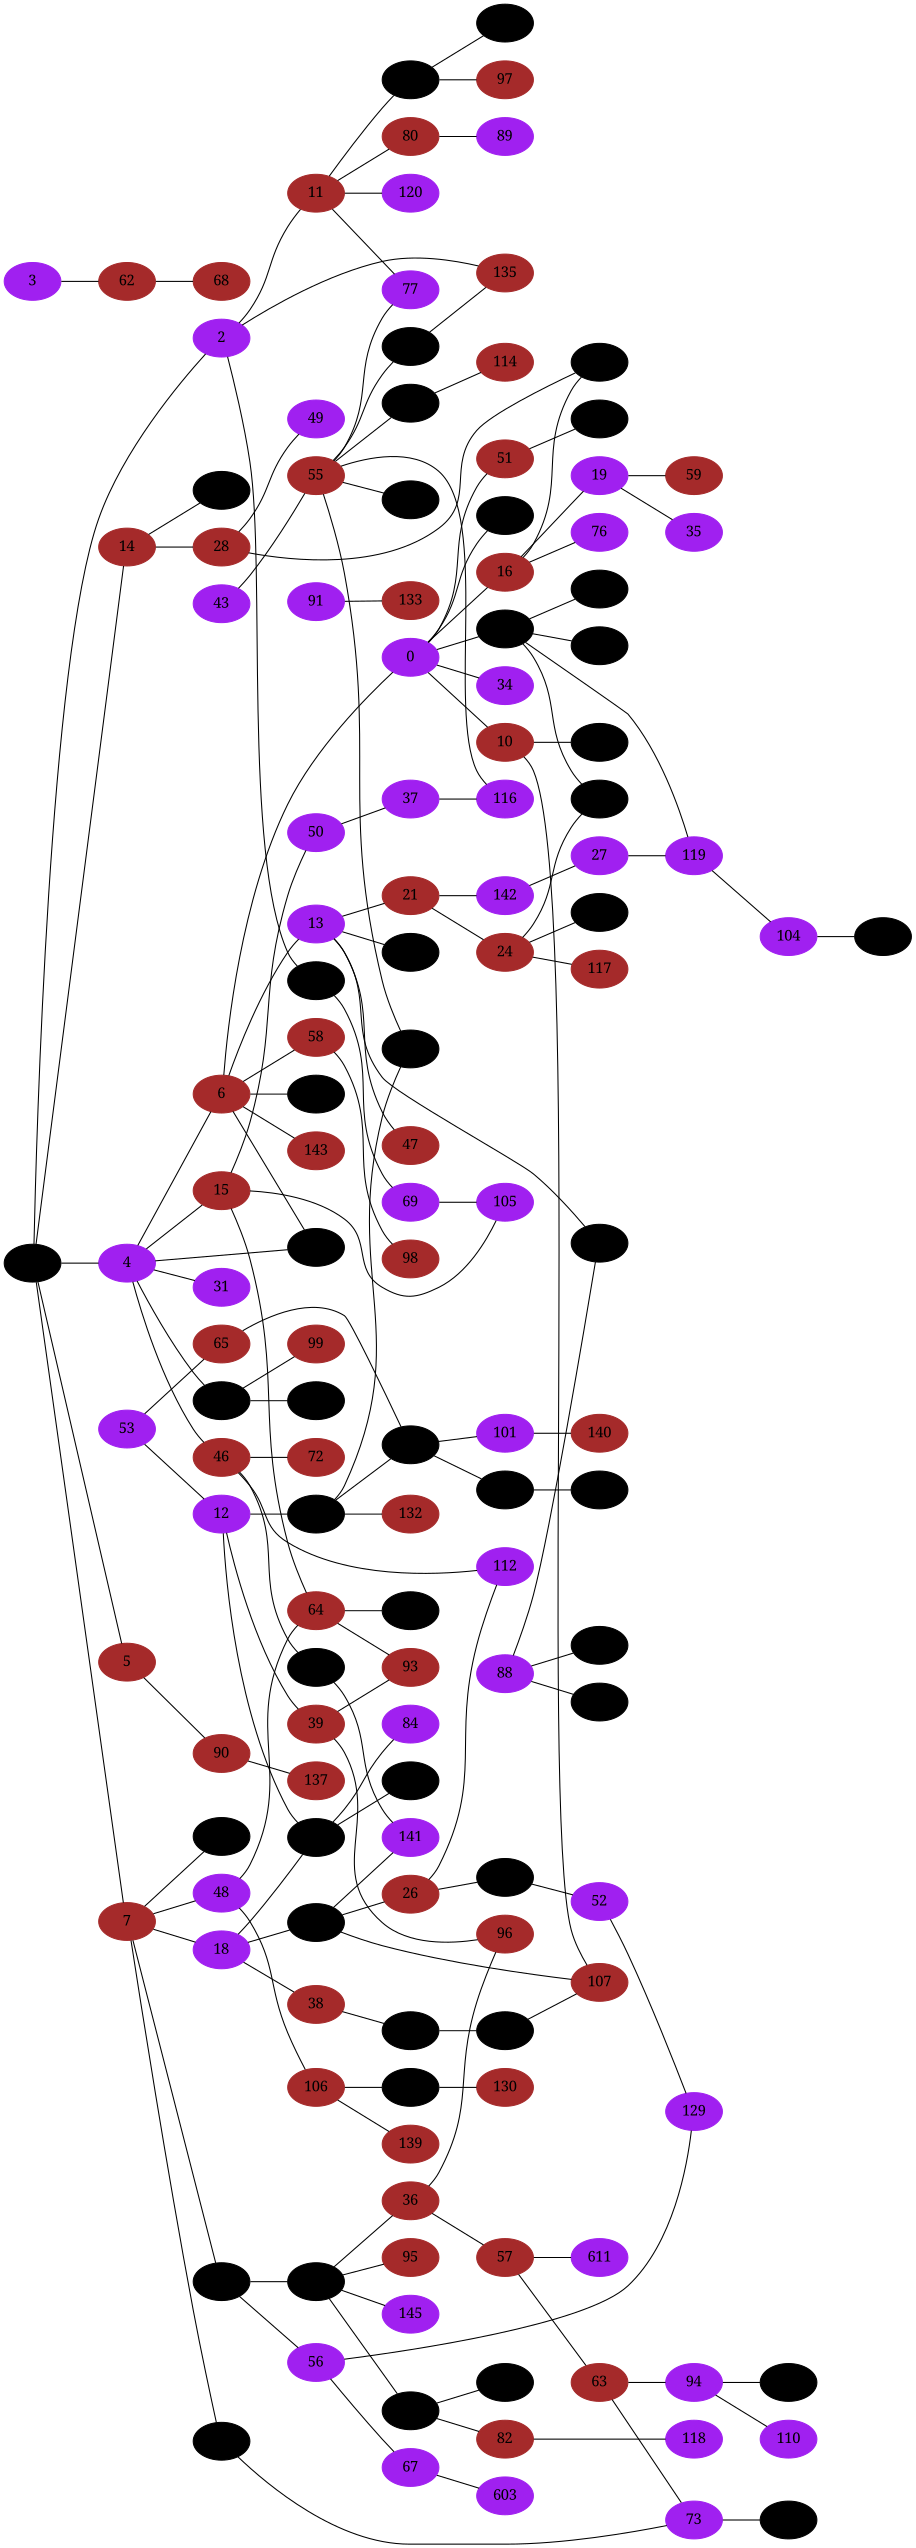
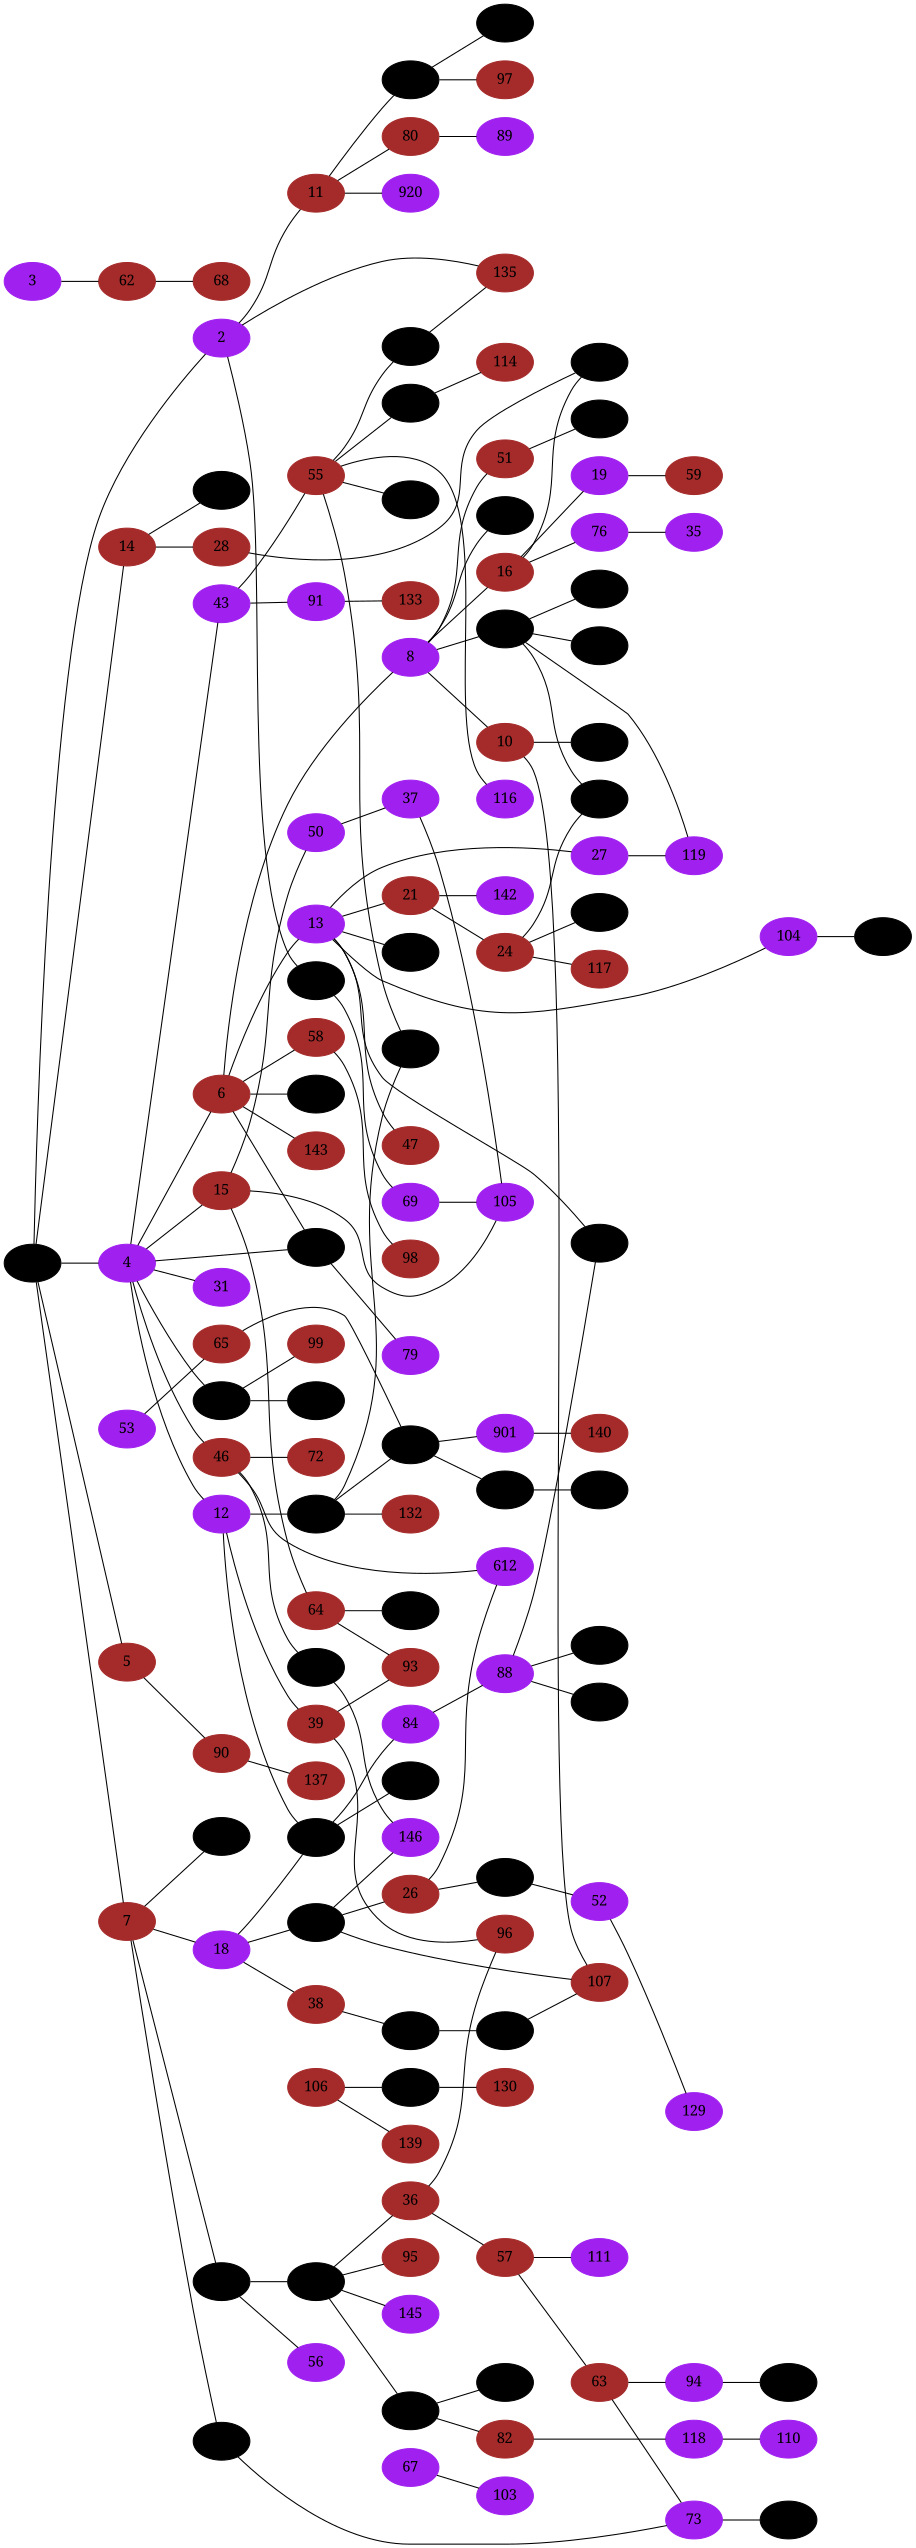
(411, 193) -> (411, 193)
(411, 290) -> none
(316, 419) -> none
(647, 504) -> (647, 532)
none -> (269, 603)
(411, 657) -> (411, 657)
(505, 686) -> none
(458, 799) -> (471, 998)
(560, 872) -> (443, 852)
(741, 896) -> (544, 1011)
none -> (174, 933)
none -> (411, 1356)
(505, 1433) -> (505, 1433)
(174, 1472) -> (155, 1395)
(505, 1567) -> (505, 1567)
none -> (458, 1699)
(411, 1837) -> (411, 1837)
(222, 1893) -> none
(600, 2257) -> (600, 2257)
(572, 2313) -> none
(741, 2411) -> (741, 2439)
(362, 2416) -> none
(505, 2496) -> (505, 2496)
